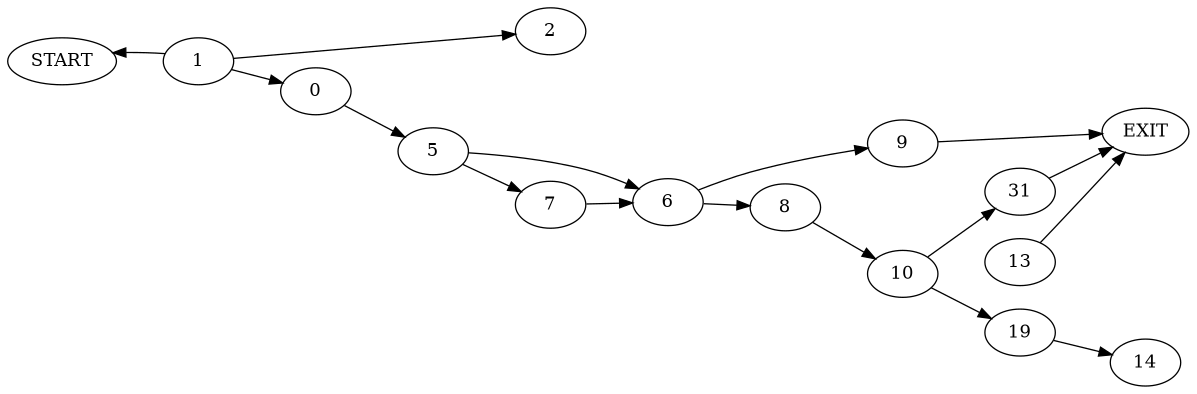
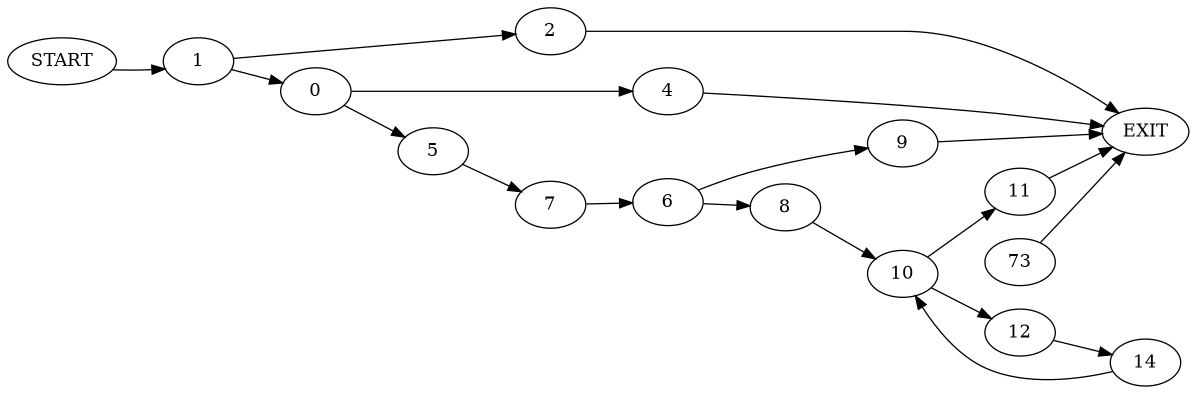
none -> (855, 31)
(146, 53) -> (132, 70)
none -> (668, 91)
(549, 162) -> none
(1020, 192) -> (1020, 192)
(1020, 262) -> (1020, 262)
(1020, 333) -> (1020, 333)
none -> (1005, 375)
